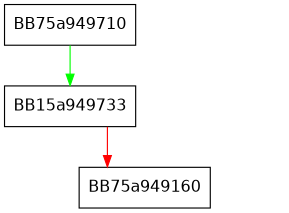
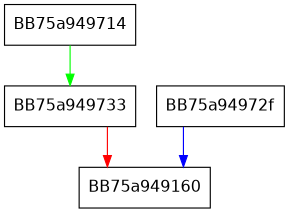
(70, 25) -> (70, 25)
(70, 106) -> (70, 106)
none -> (220, 106)
